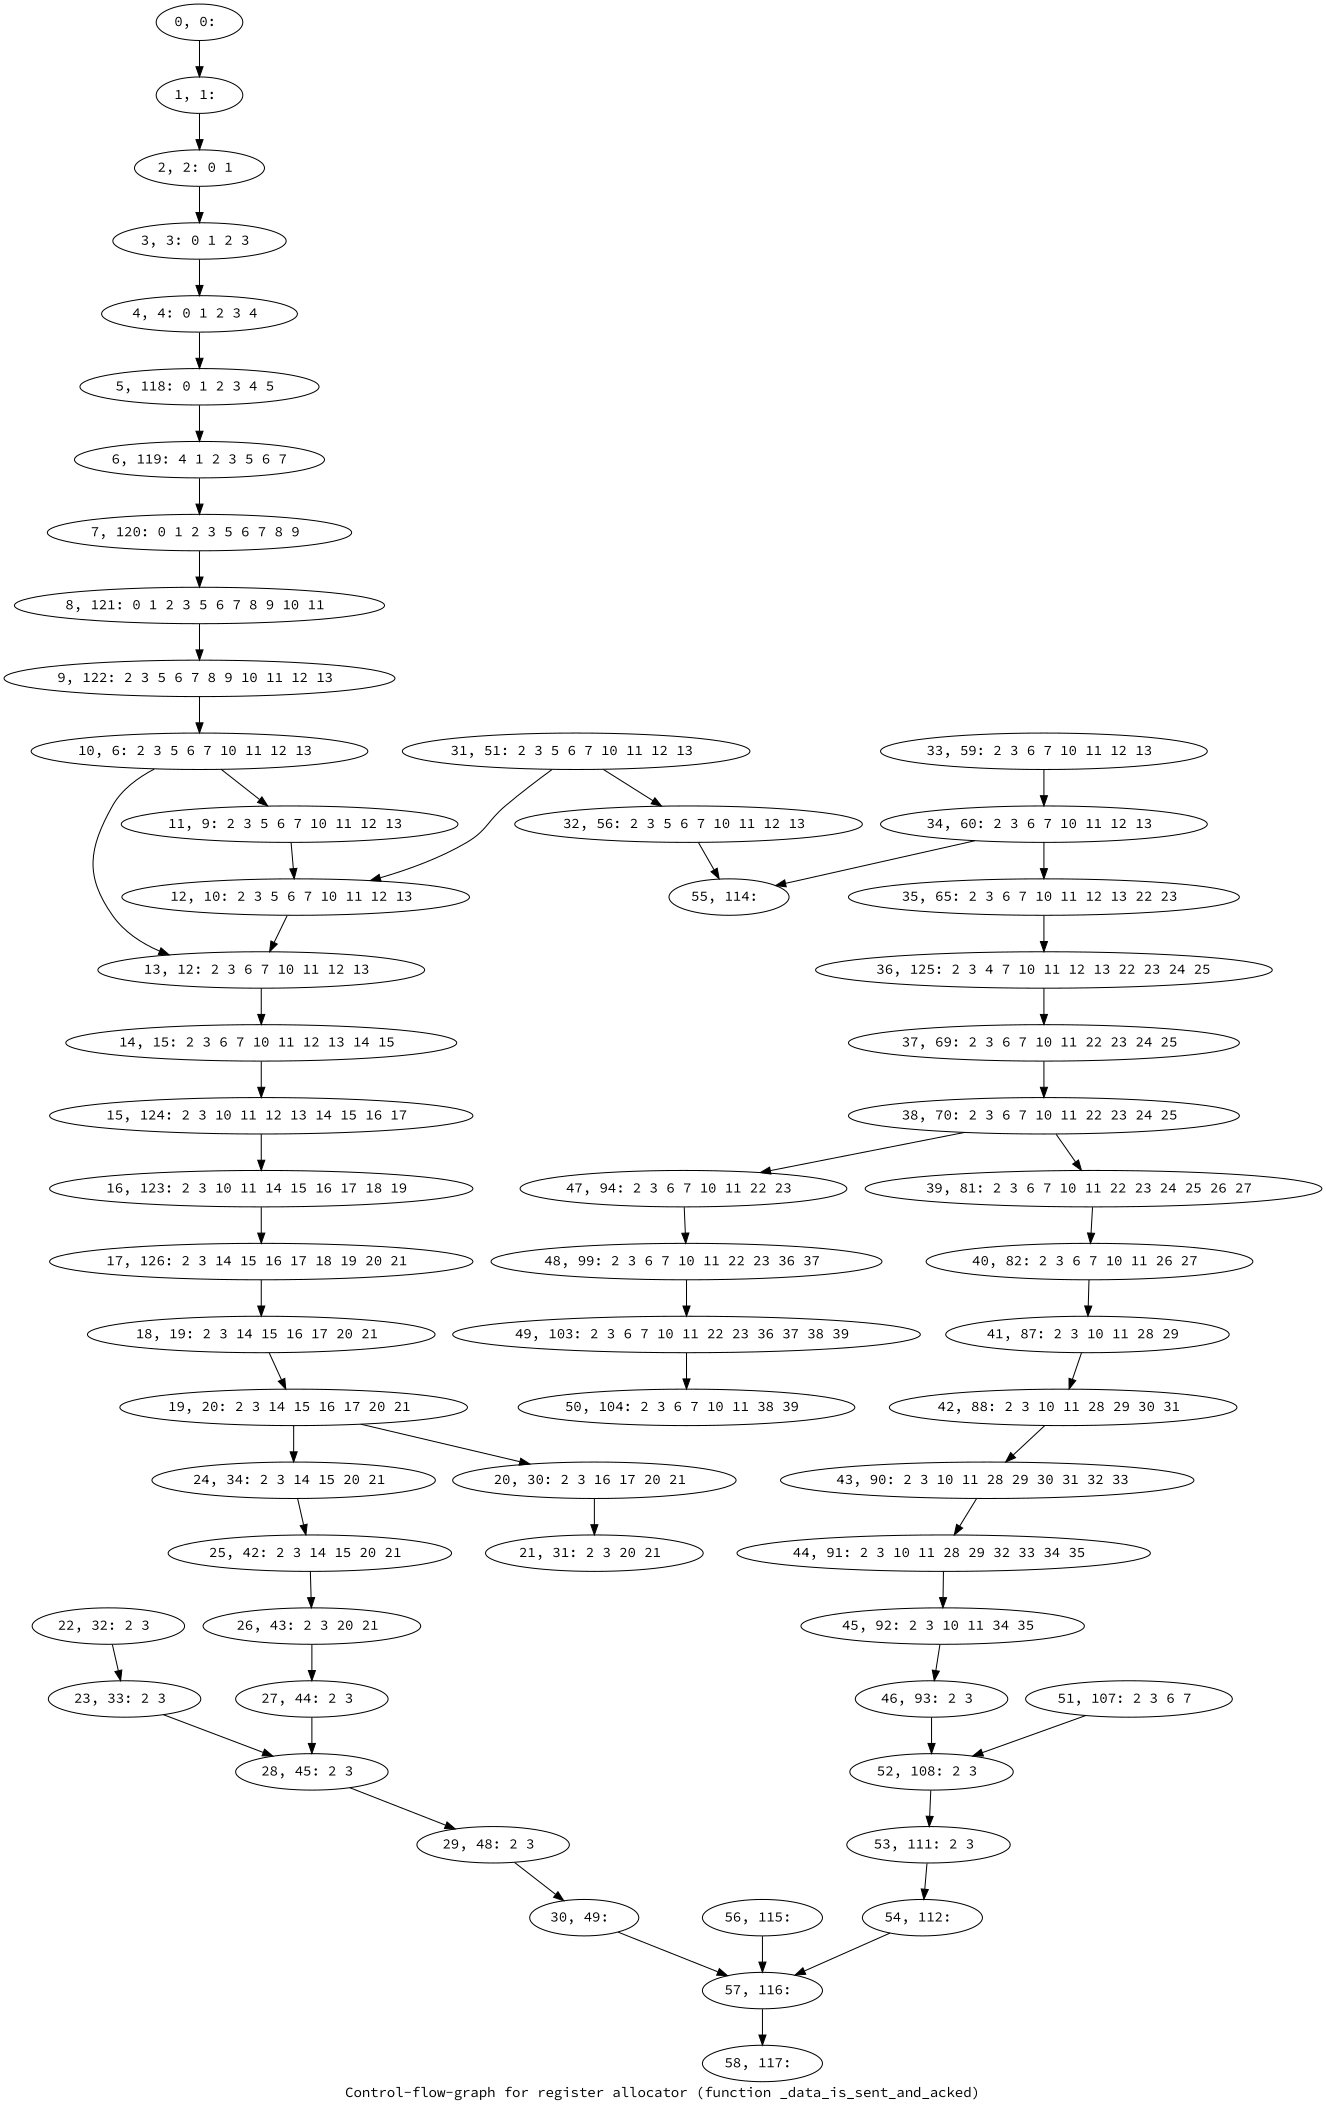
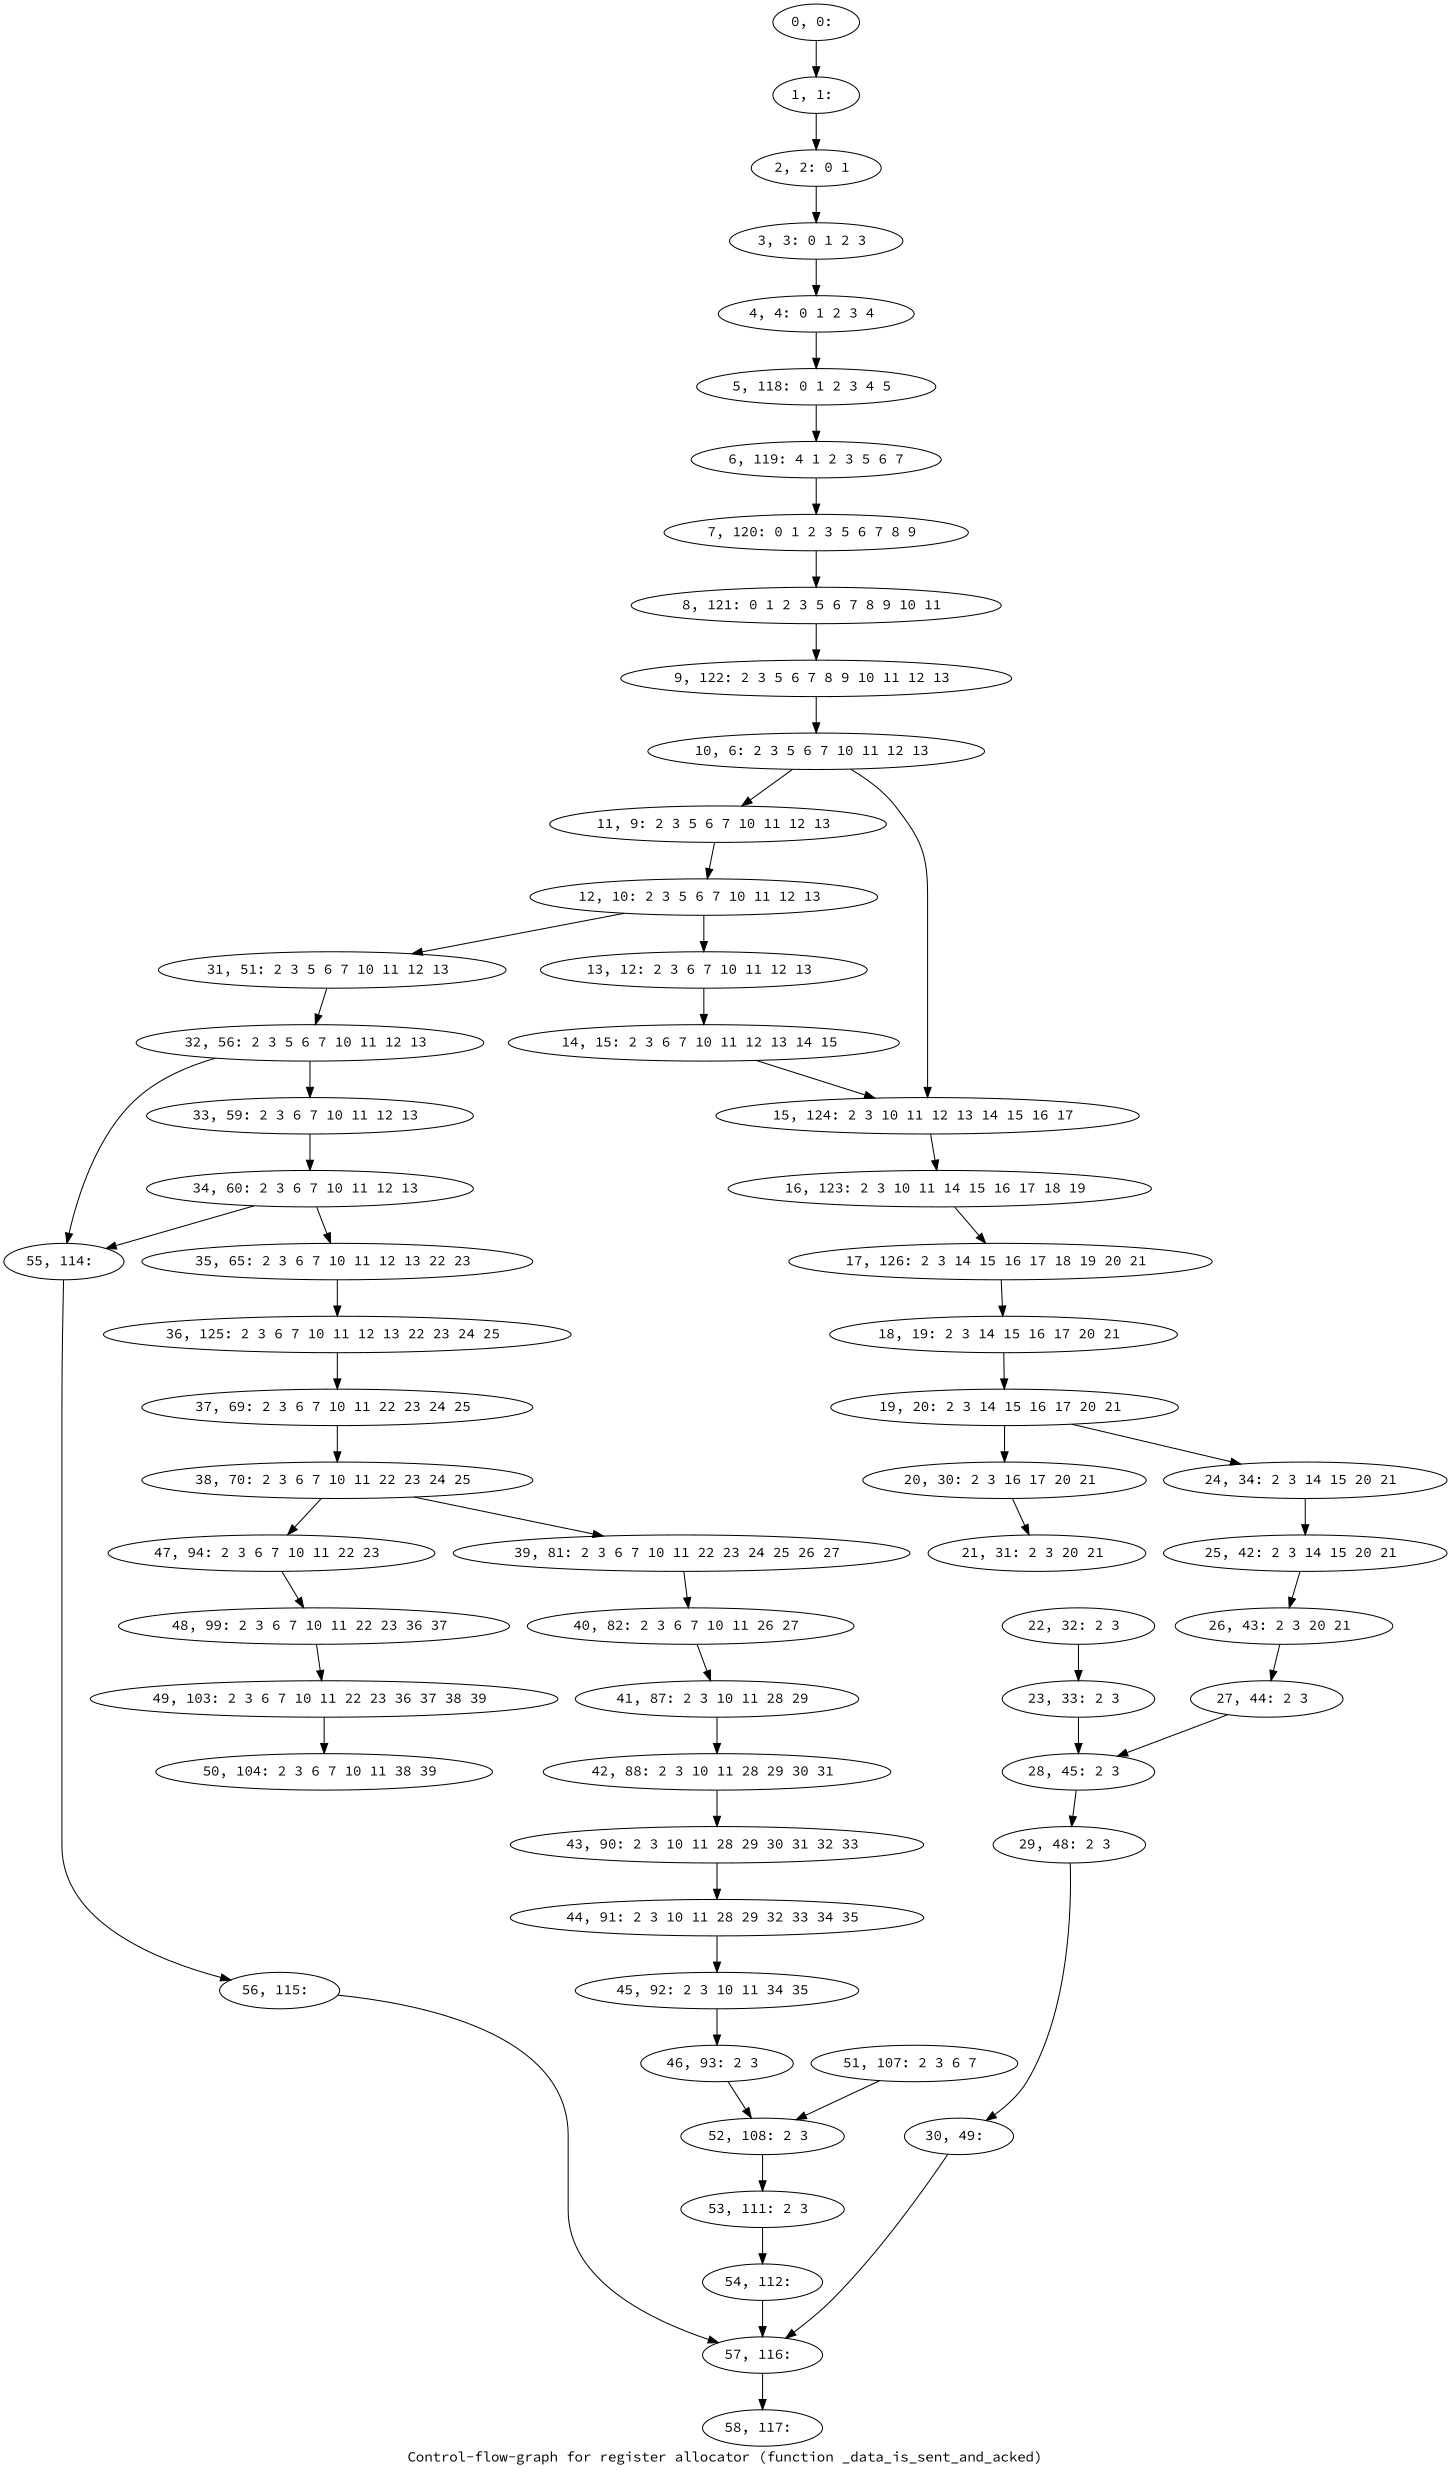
(475, 837) -> (523, 933)
(93, 863) -> (928, 913)
(1044, 970) -> (337, 1334)
none -> (310, 1074)
none -> (62, 1673)
